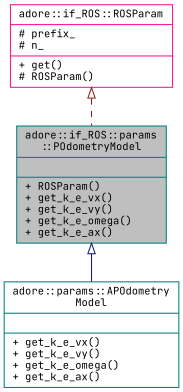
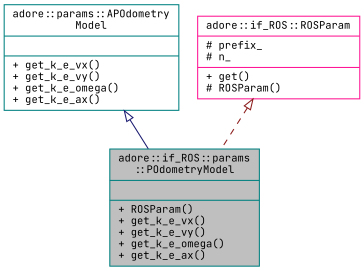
(92, 268) -> (139, 134)
